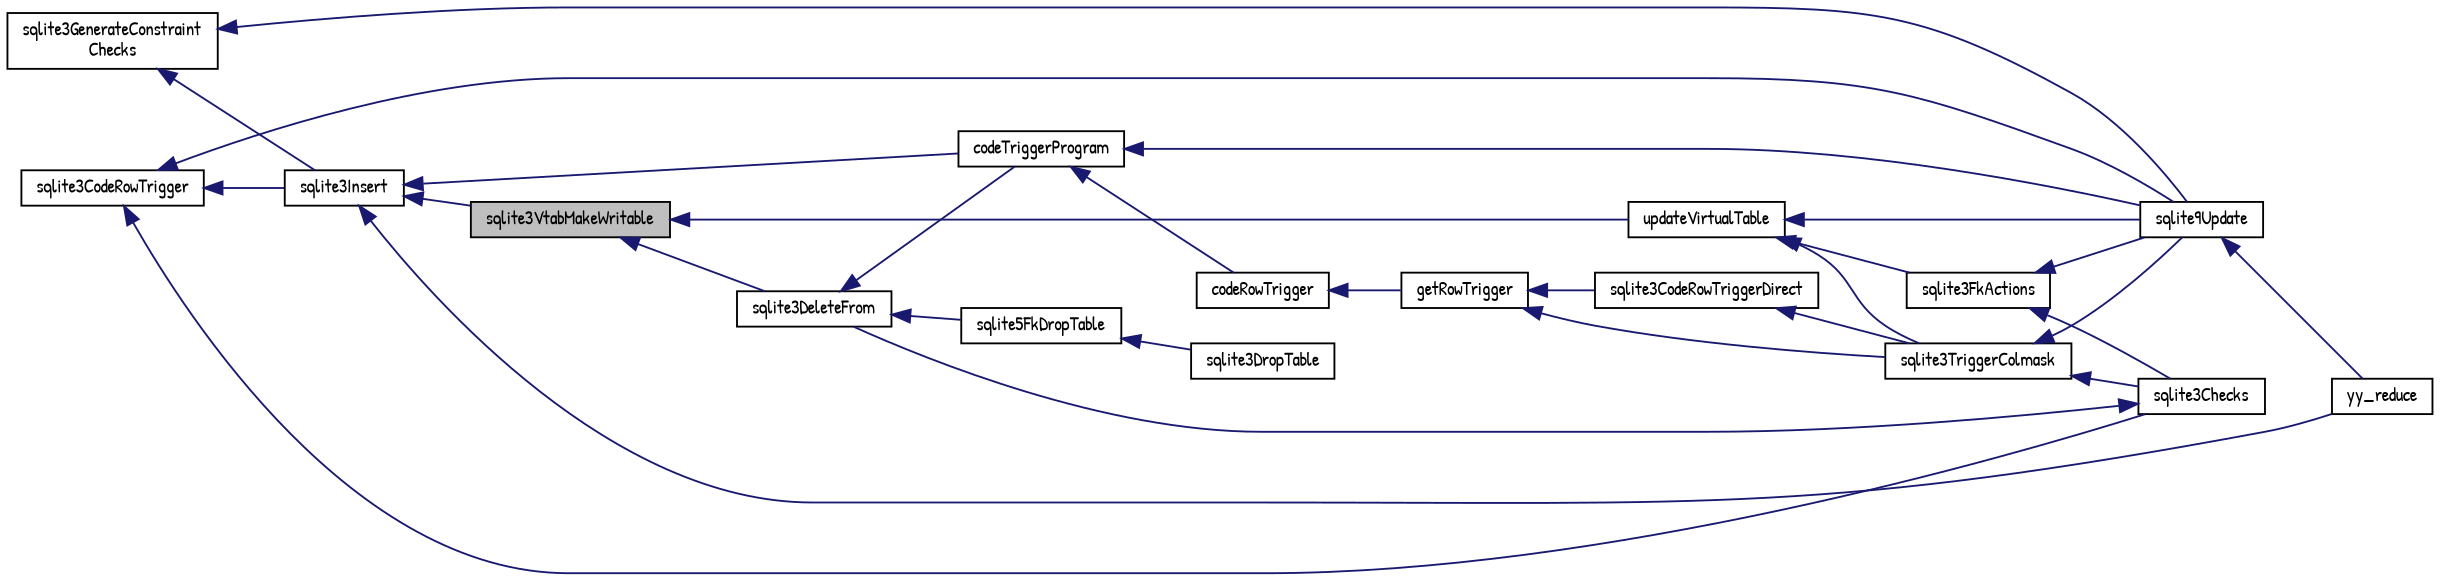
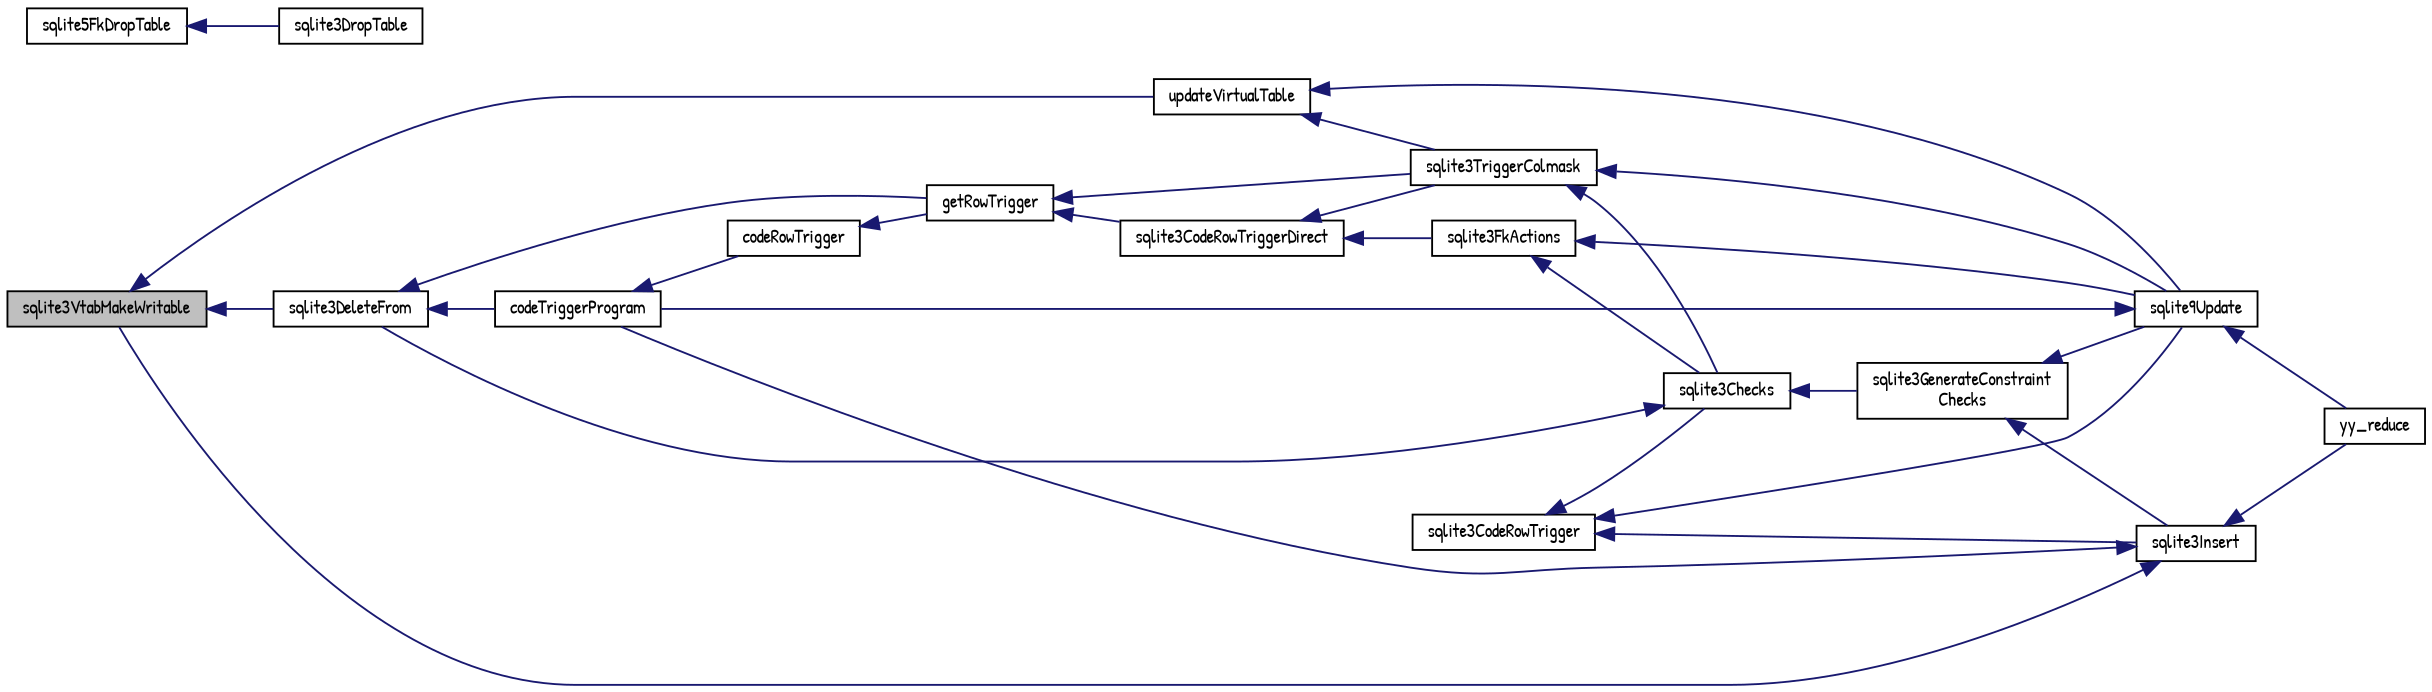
(1644, 149) -> (1388, 309)
(1852, 257) -> (1397, 238)
(936, 318) -> (667, 213)
none -> (1833, 391)
